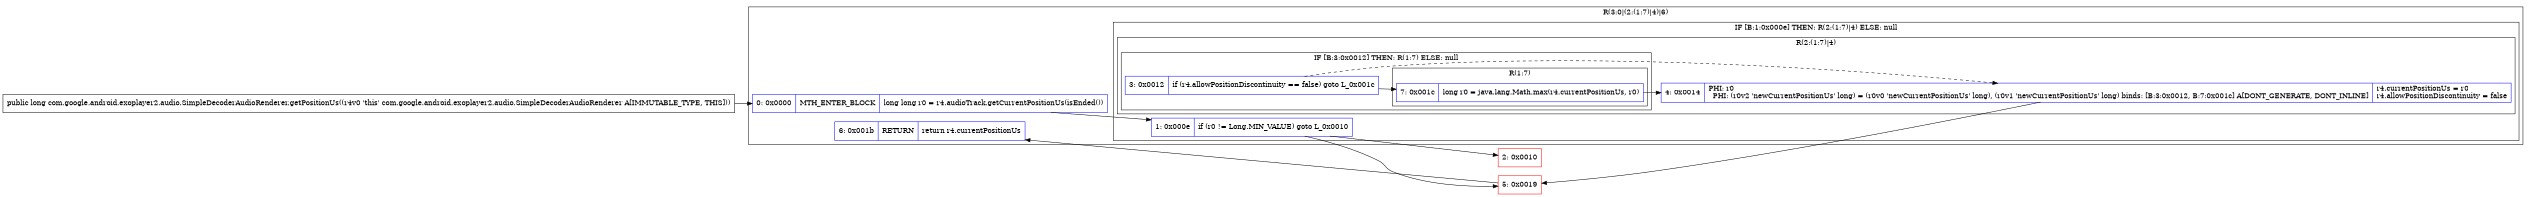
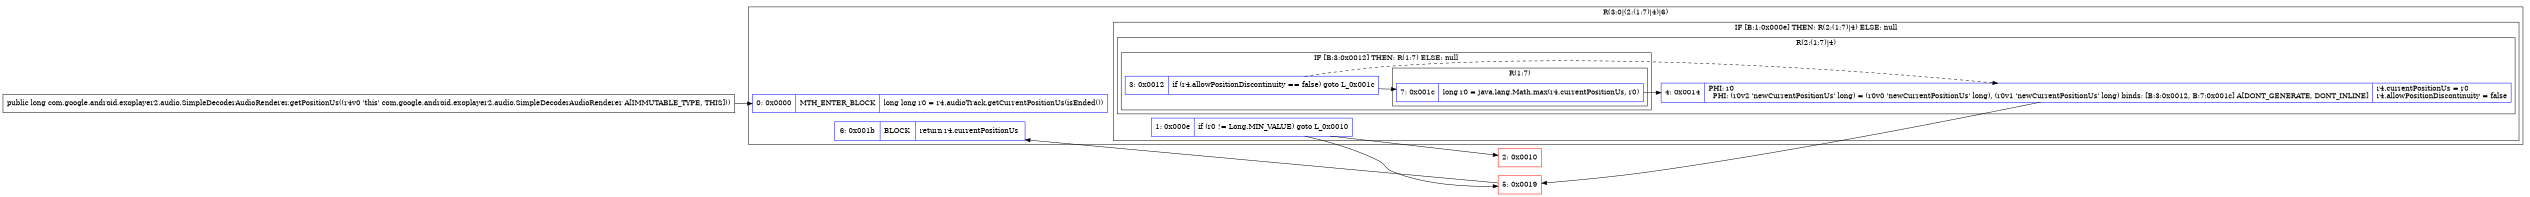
(1099, 116) -> none
(898, 131) -> (897, 131)
